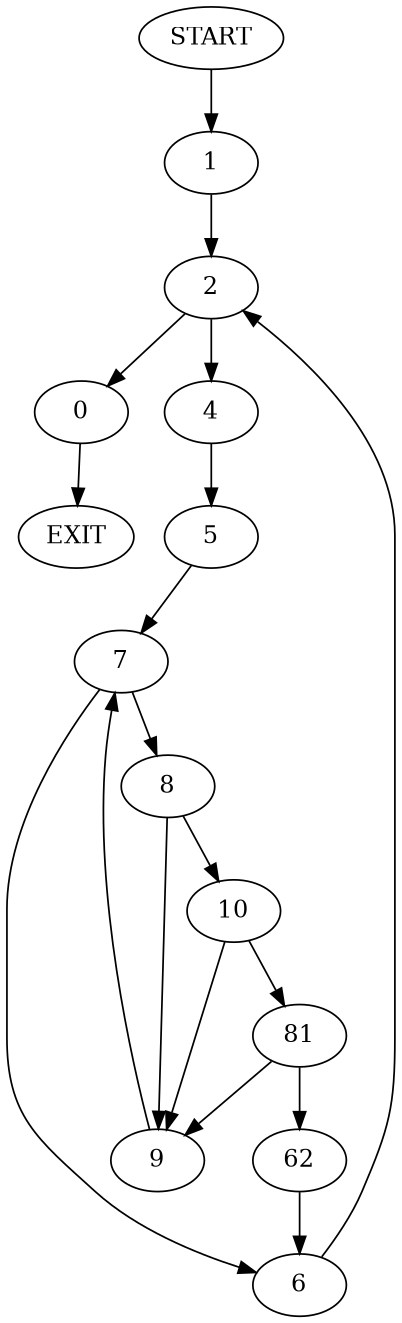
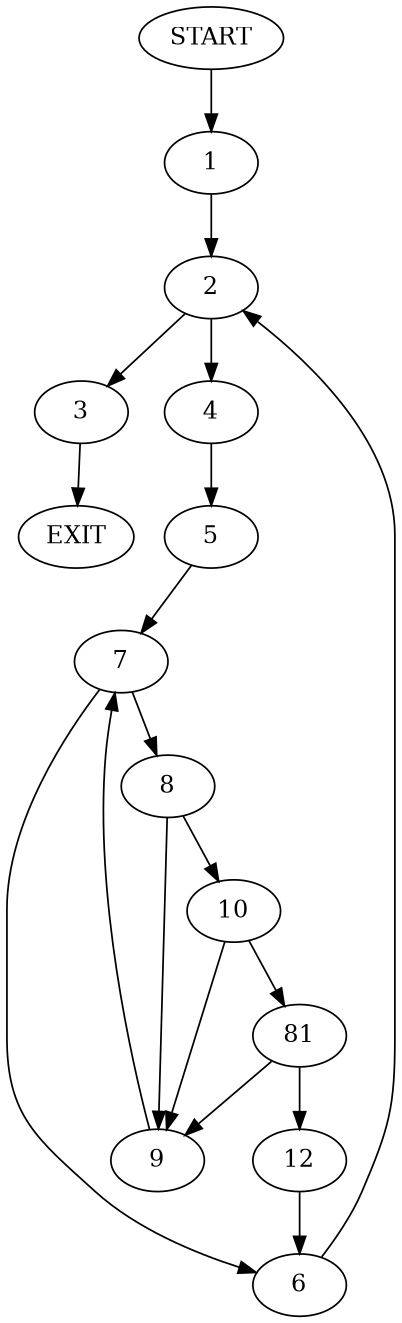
(81, 412) -> (81, 412)
(300, 1160) -> (300, 1160)
